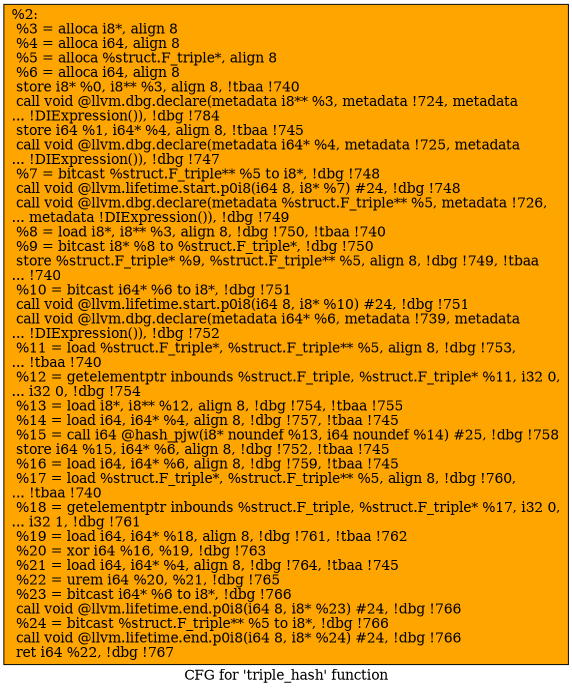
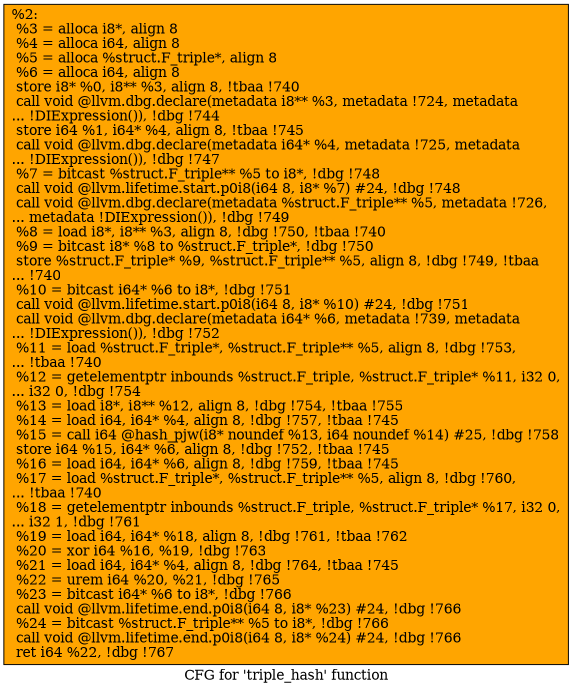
(116, 116) -> (116, 116)
